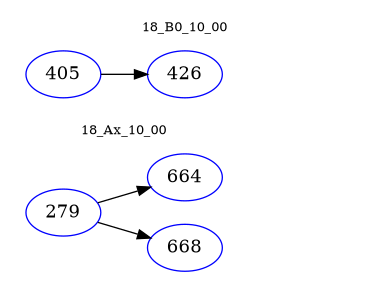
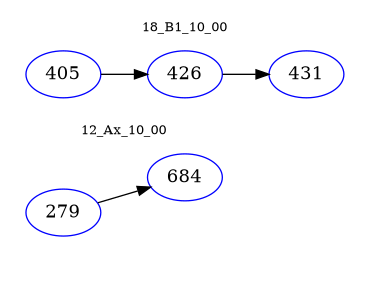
(185, 28) -> (185, 28)
none -> (306, 74)
(124, 131) -> (124, 131)
(185, 177) -> (185, 177)
(185, 248) -> none
